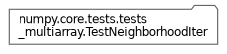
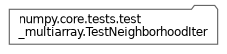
(113, 27) -> (113, 27)
